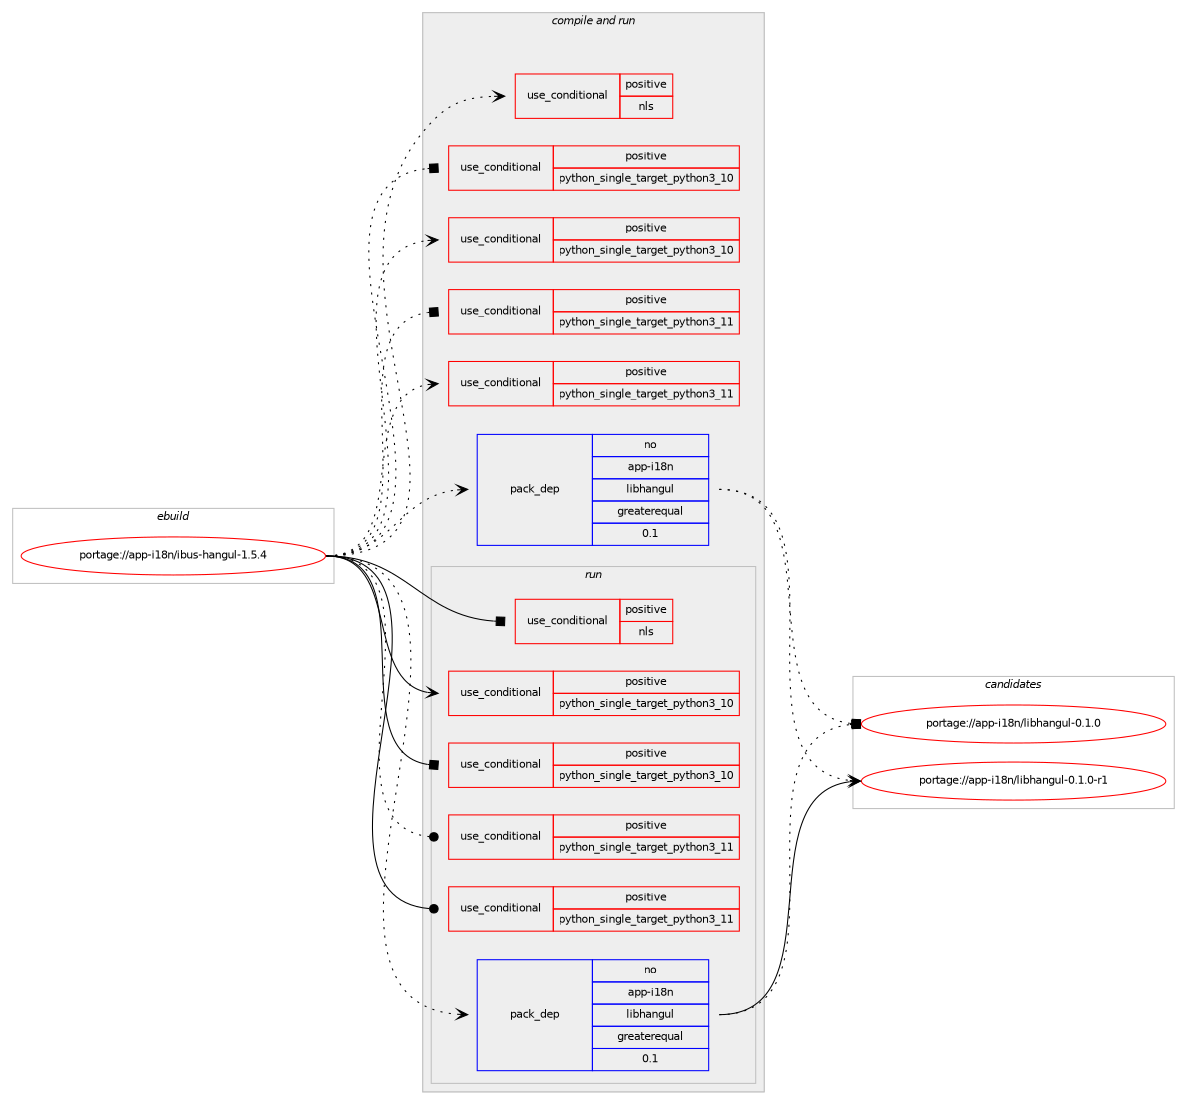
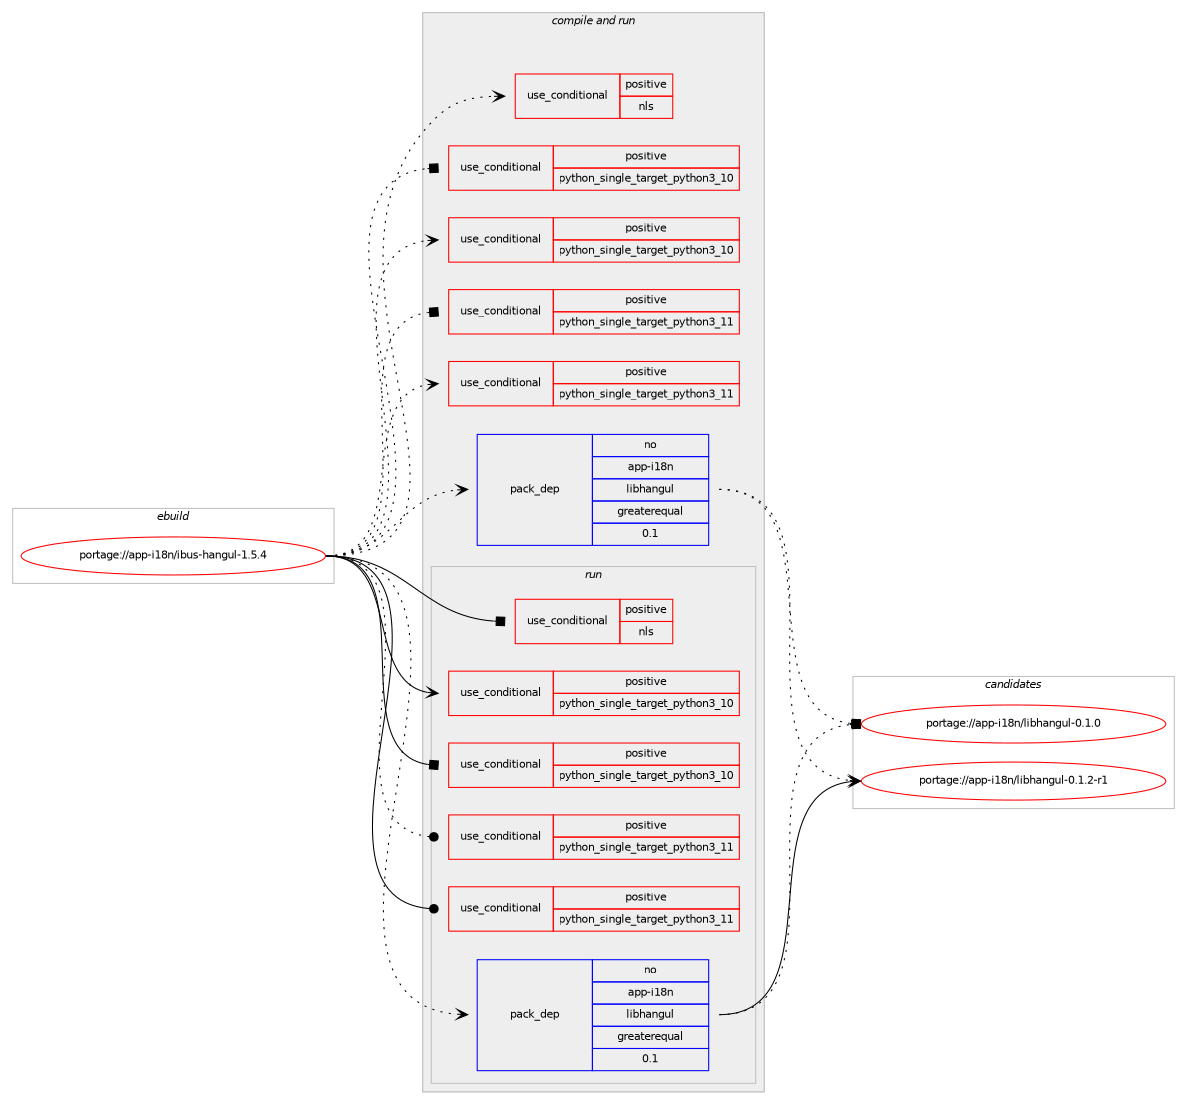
(1014, 781) -> (1014, 781)
